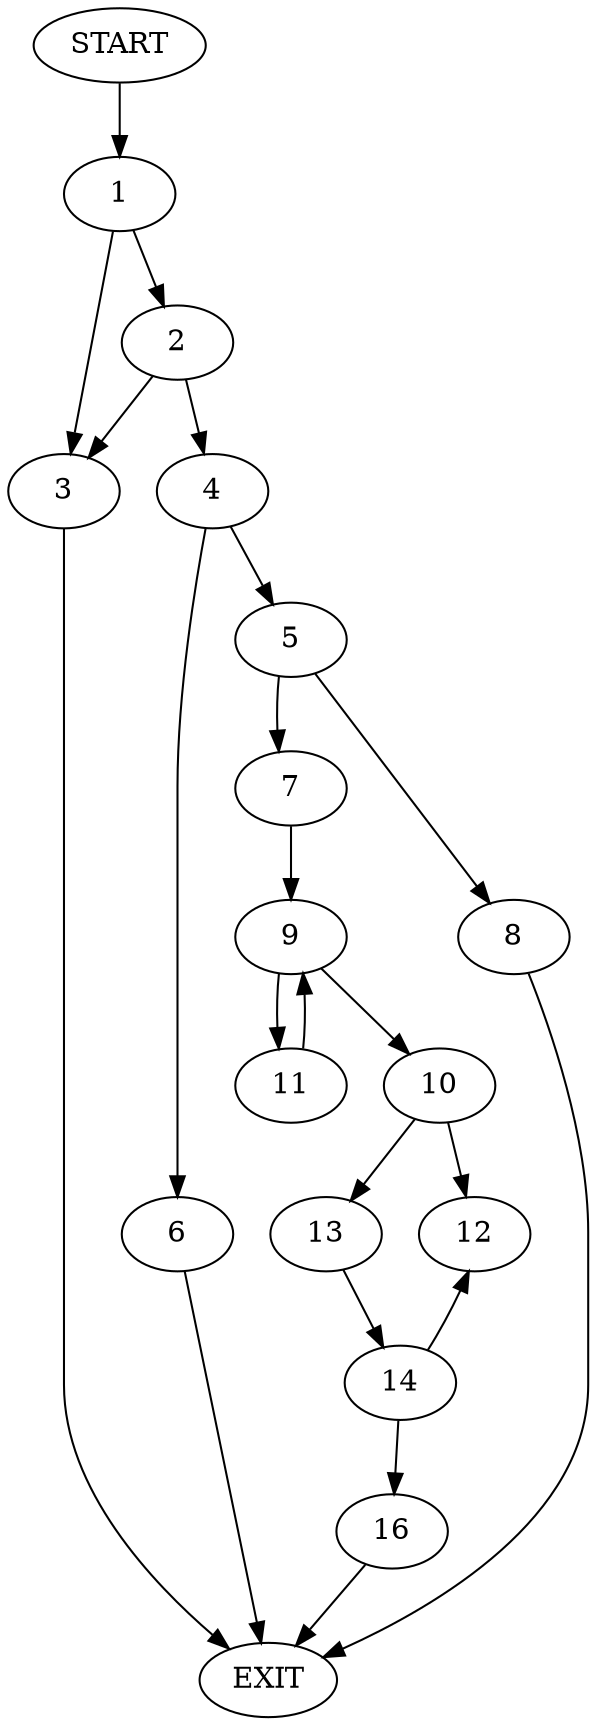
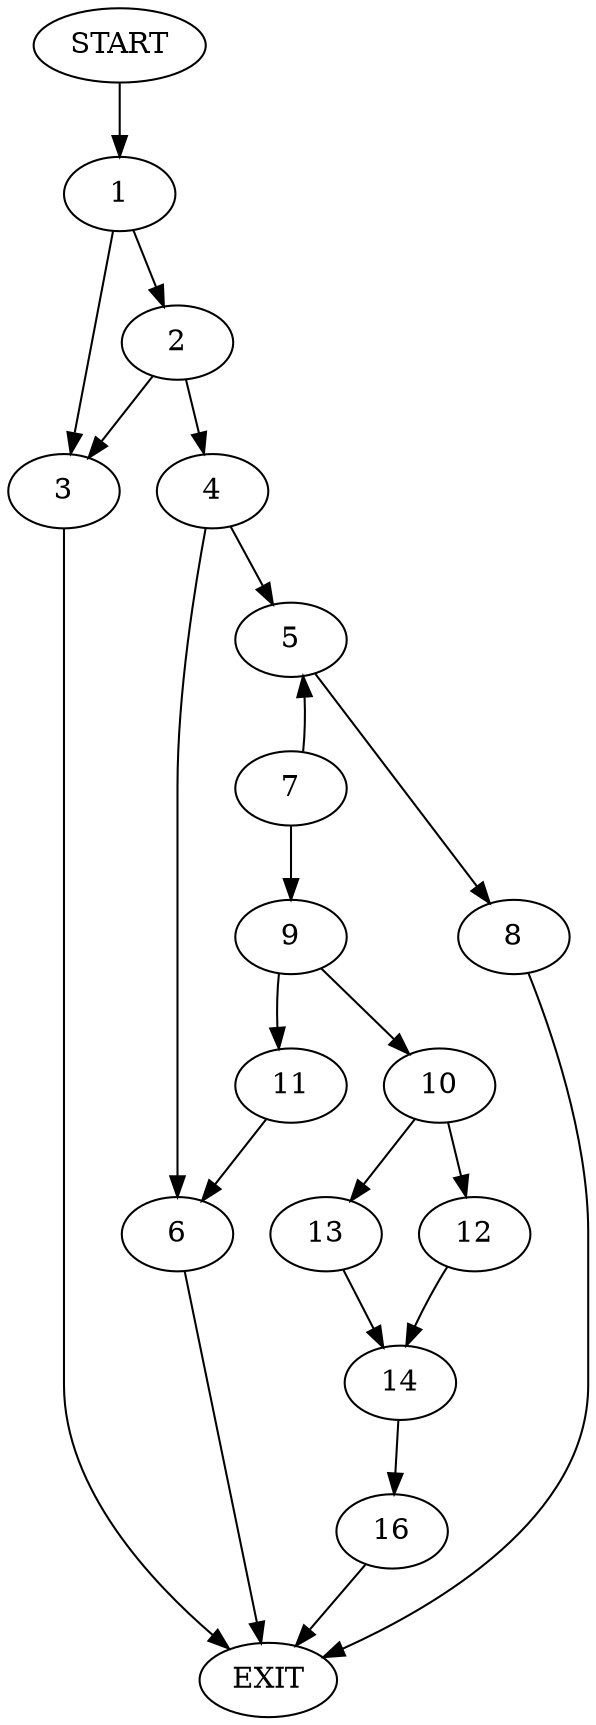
(277, 703) -> (305, 724)
(305, 1021) -> (241, 1152)
(445, 1321) -> (430, 1296)
